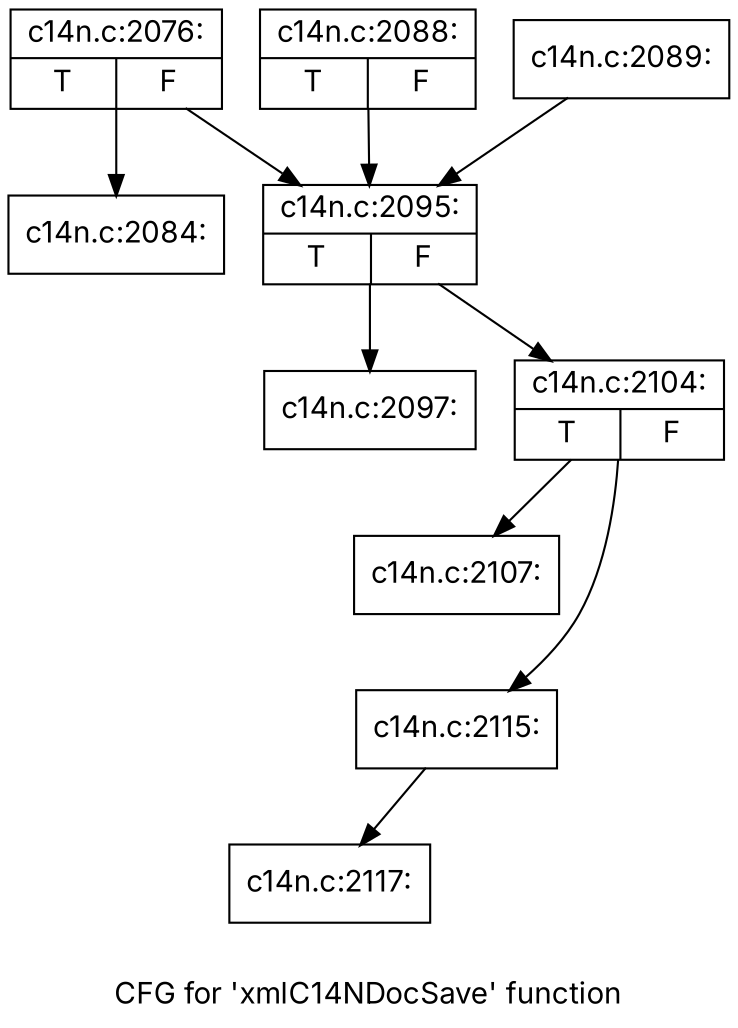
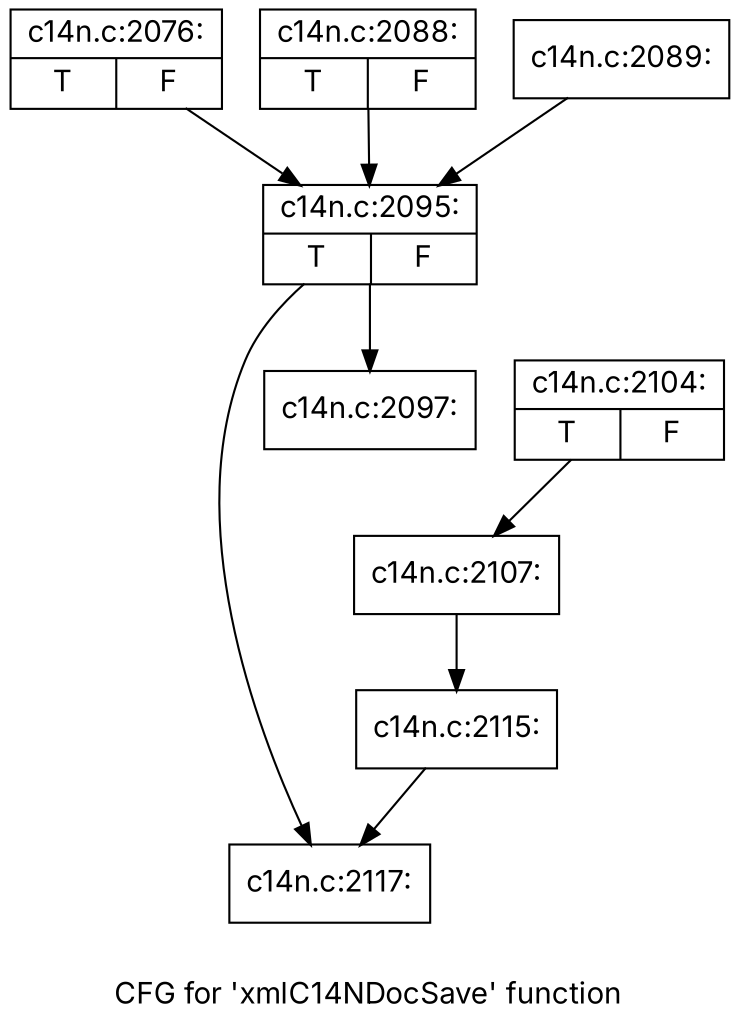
(116, 235) -> none
(486, 316) -> (222, 549)
(595, 578) -> (457, 642)
